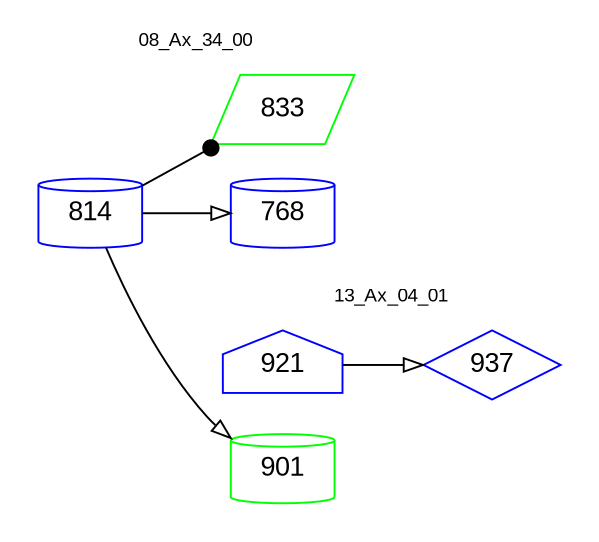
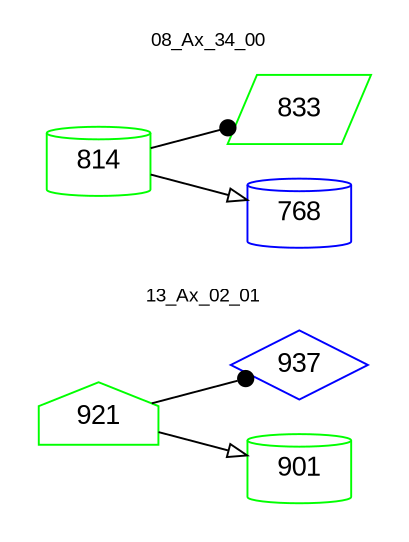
(90, 213) -> (99, 161)
(392, 297) -> (203, 297)
(153, 341) -> (193, 441)
(283, 365) -> (99, 417)
(373, 365) -> (195, 392)
